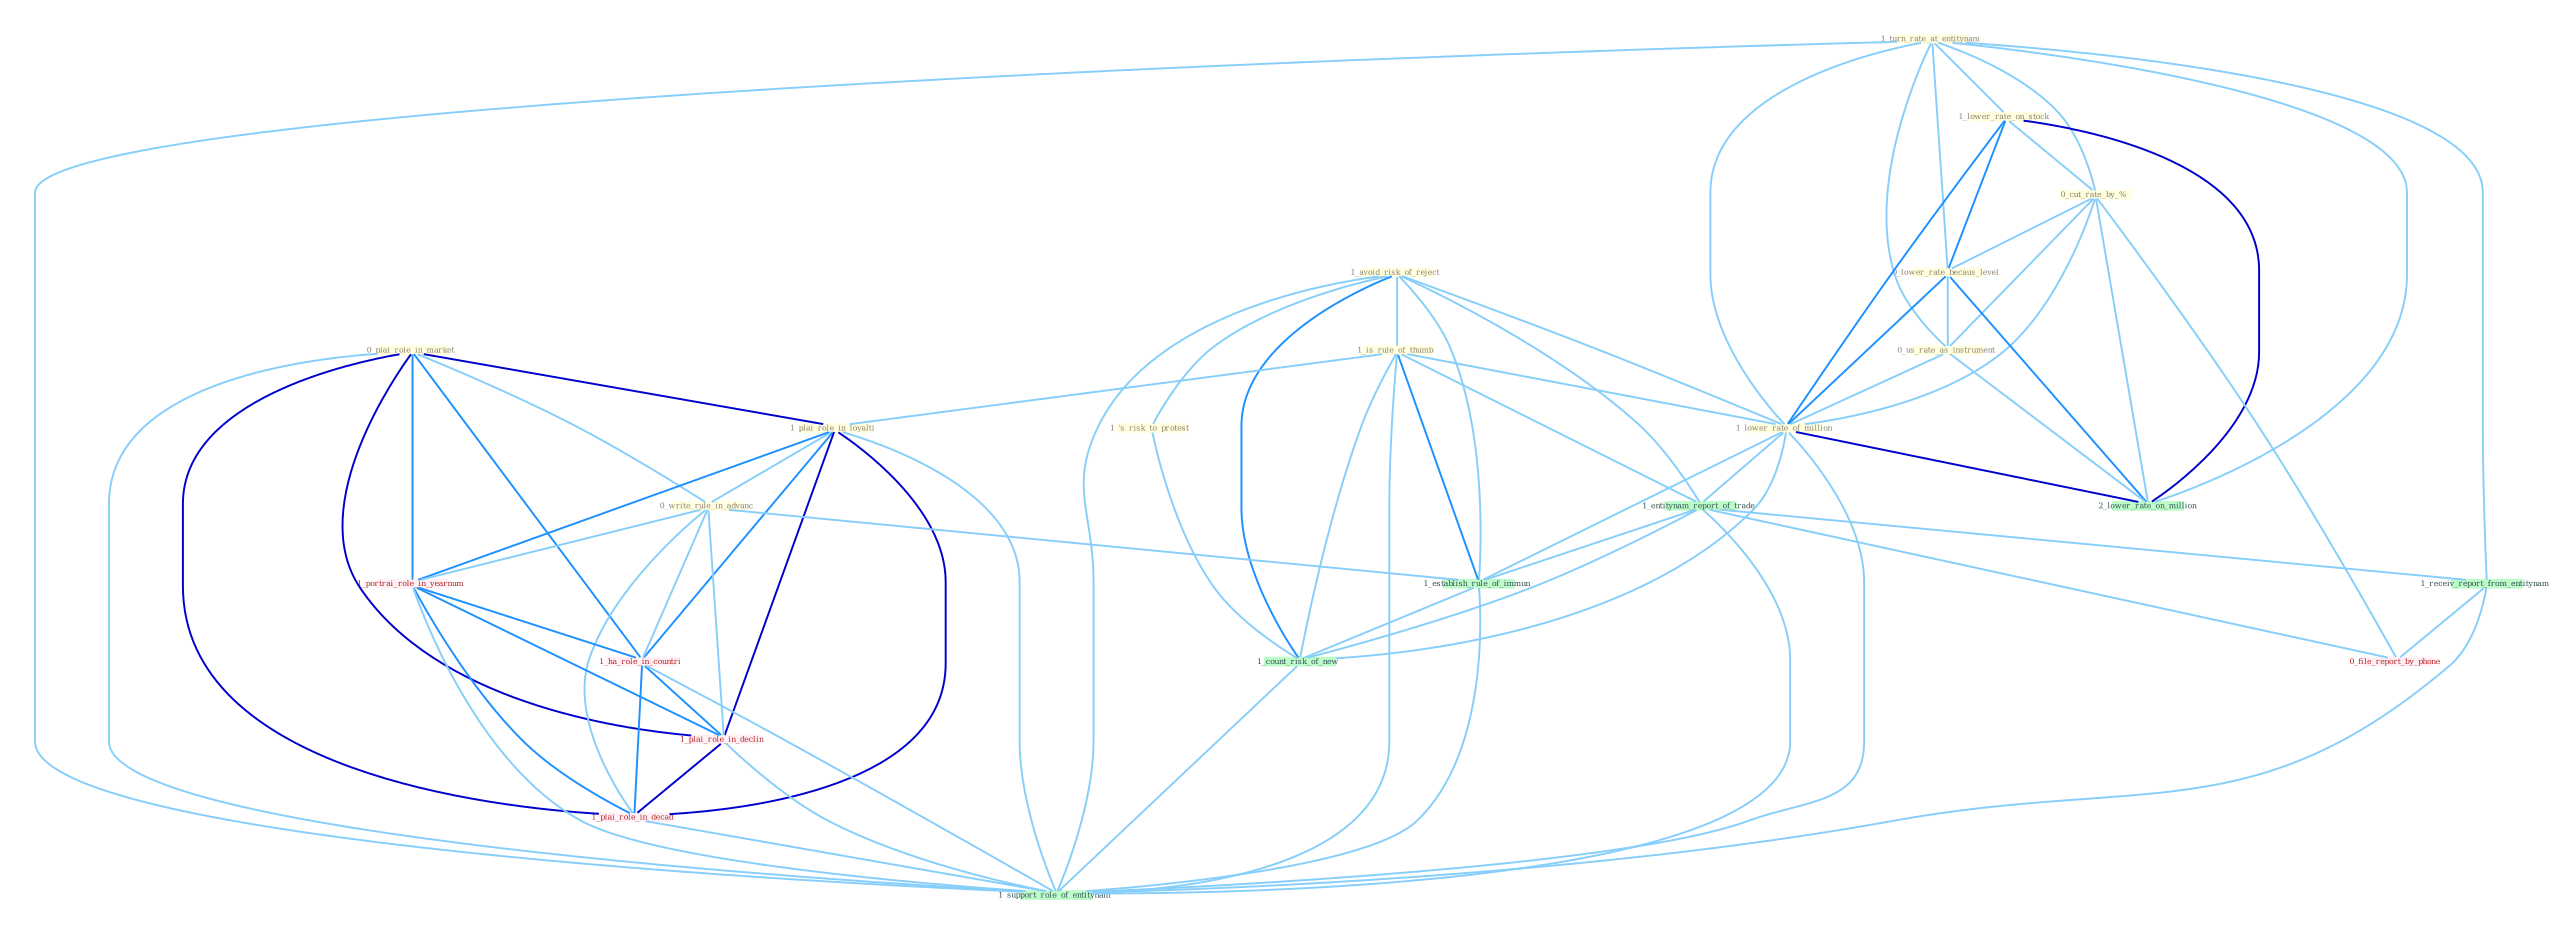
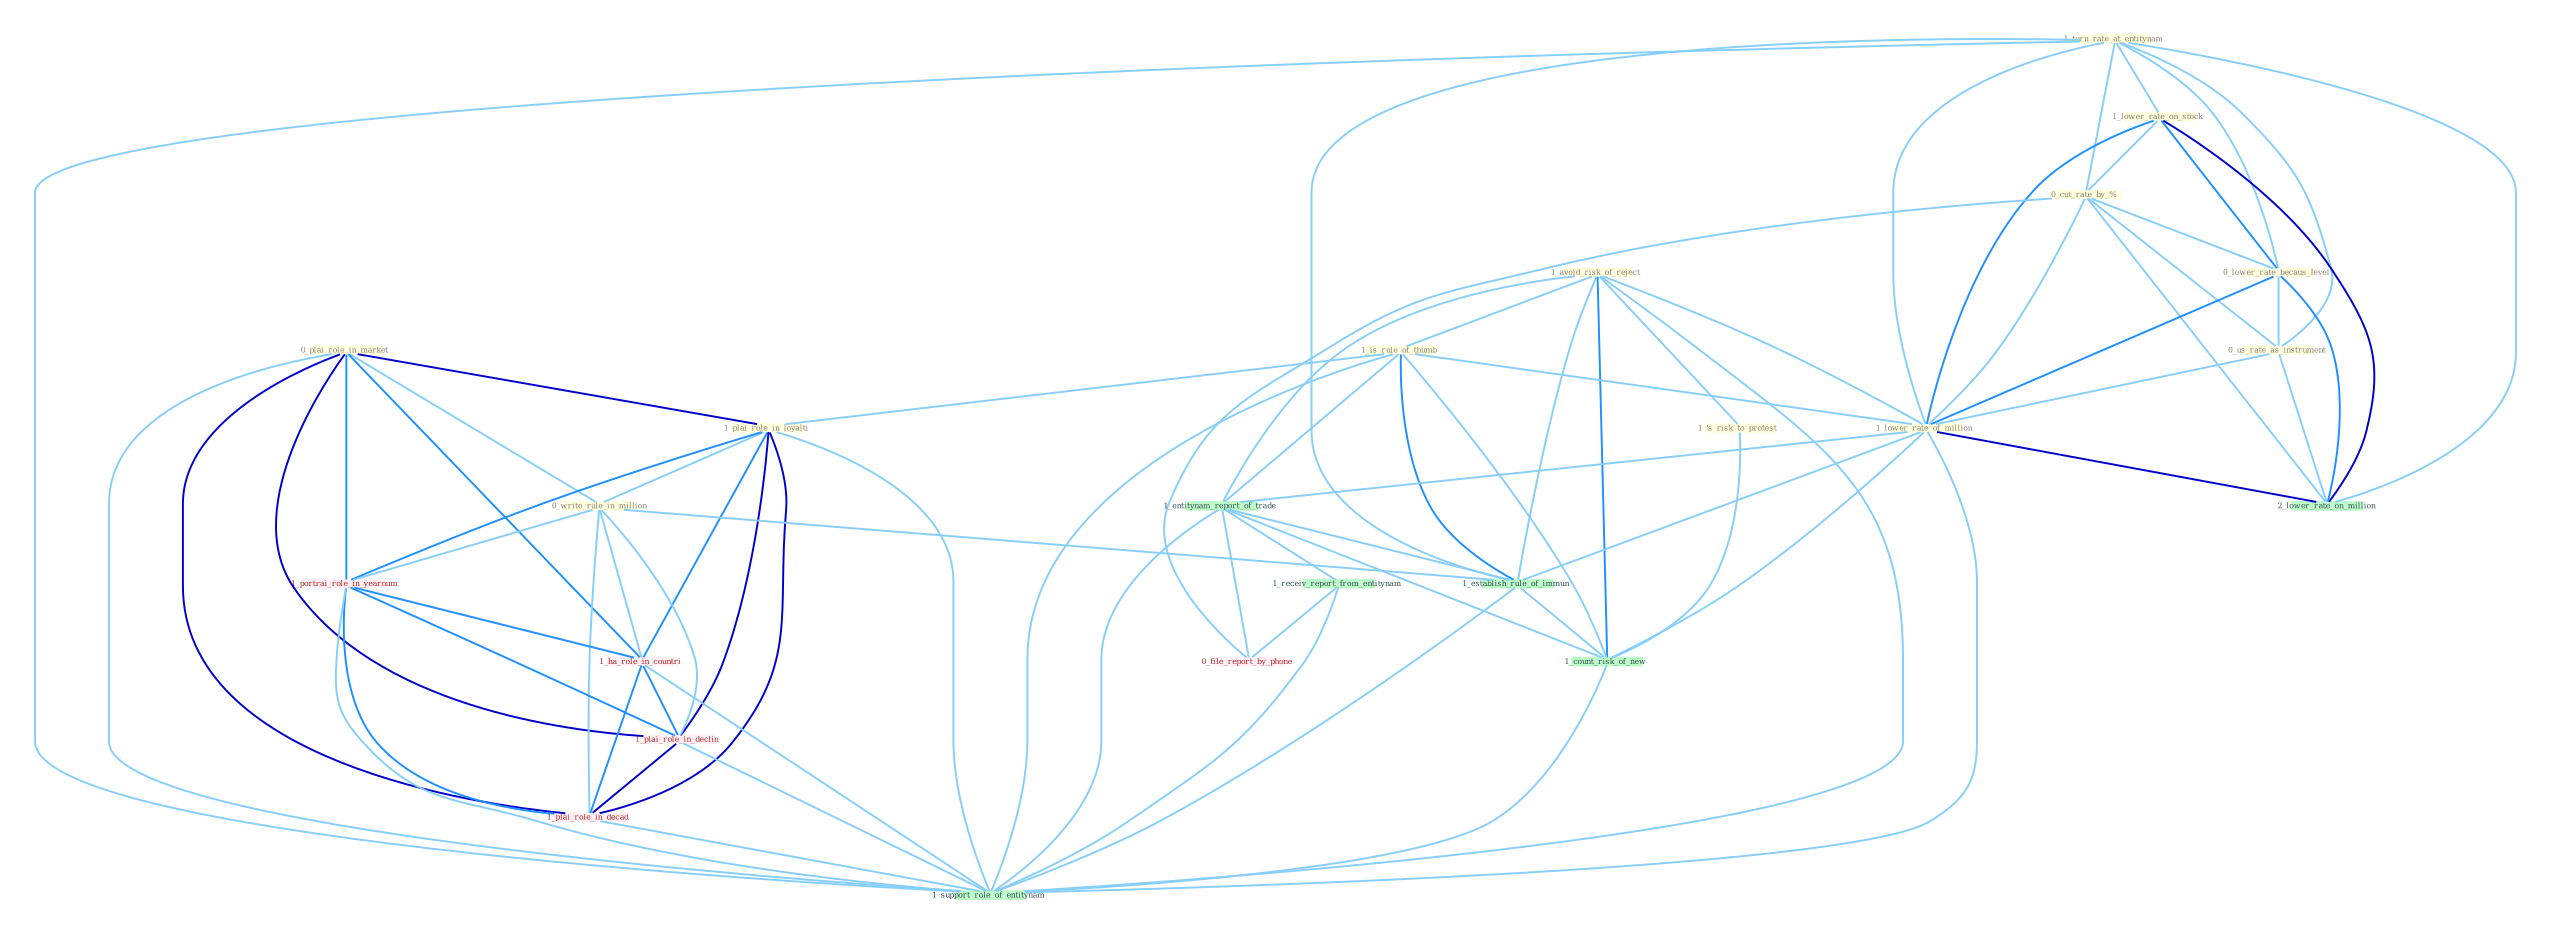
(2428, 131) -> (1426, 97)
(708, 506) -> (599, 506)
